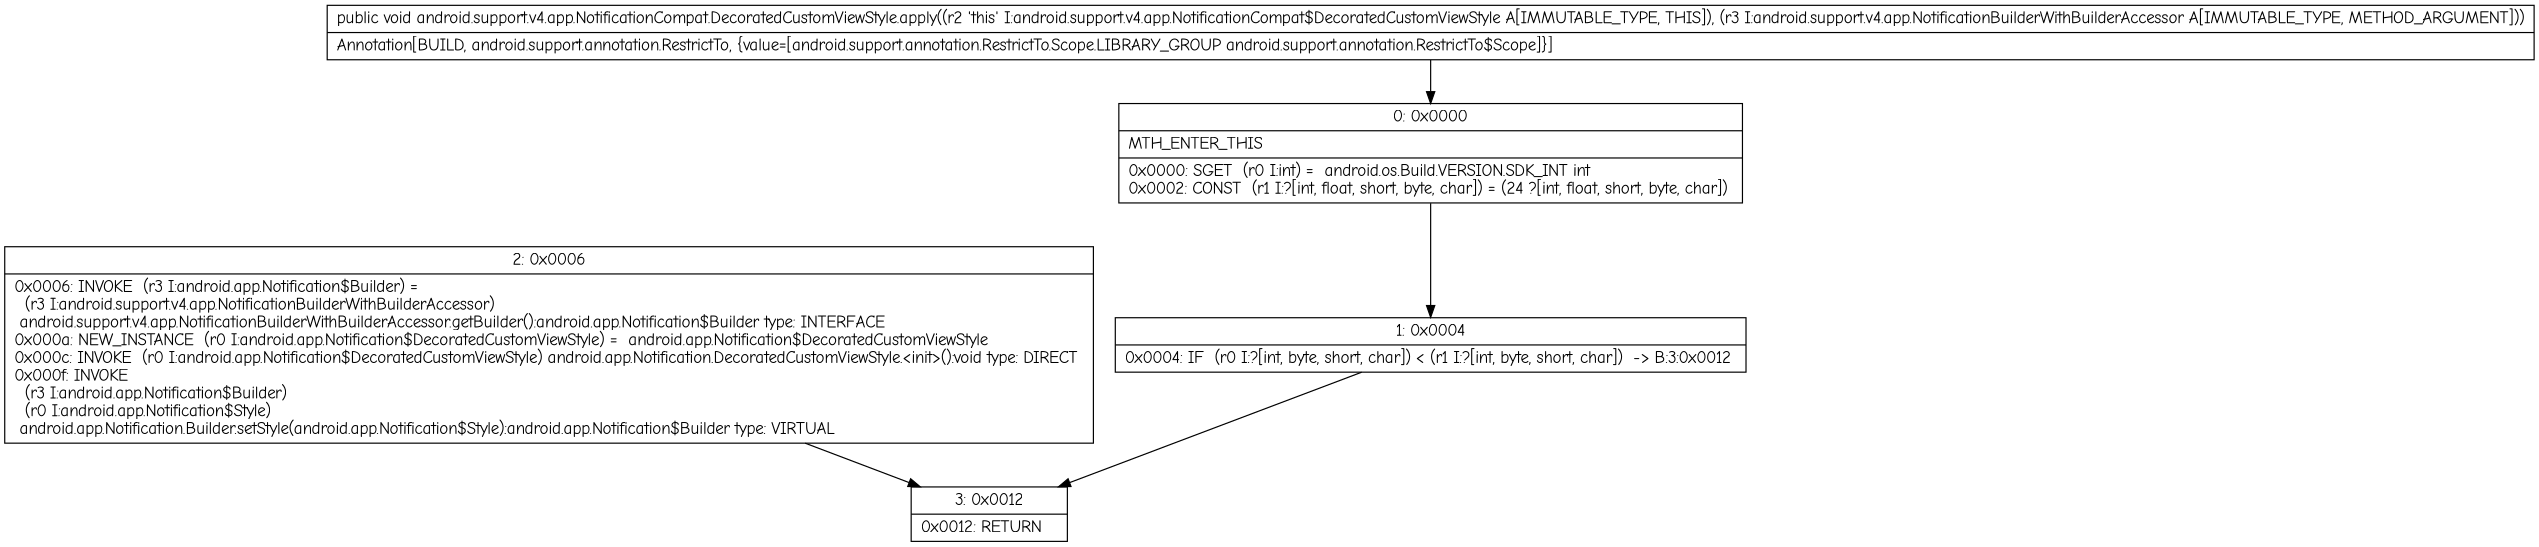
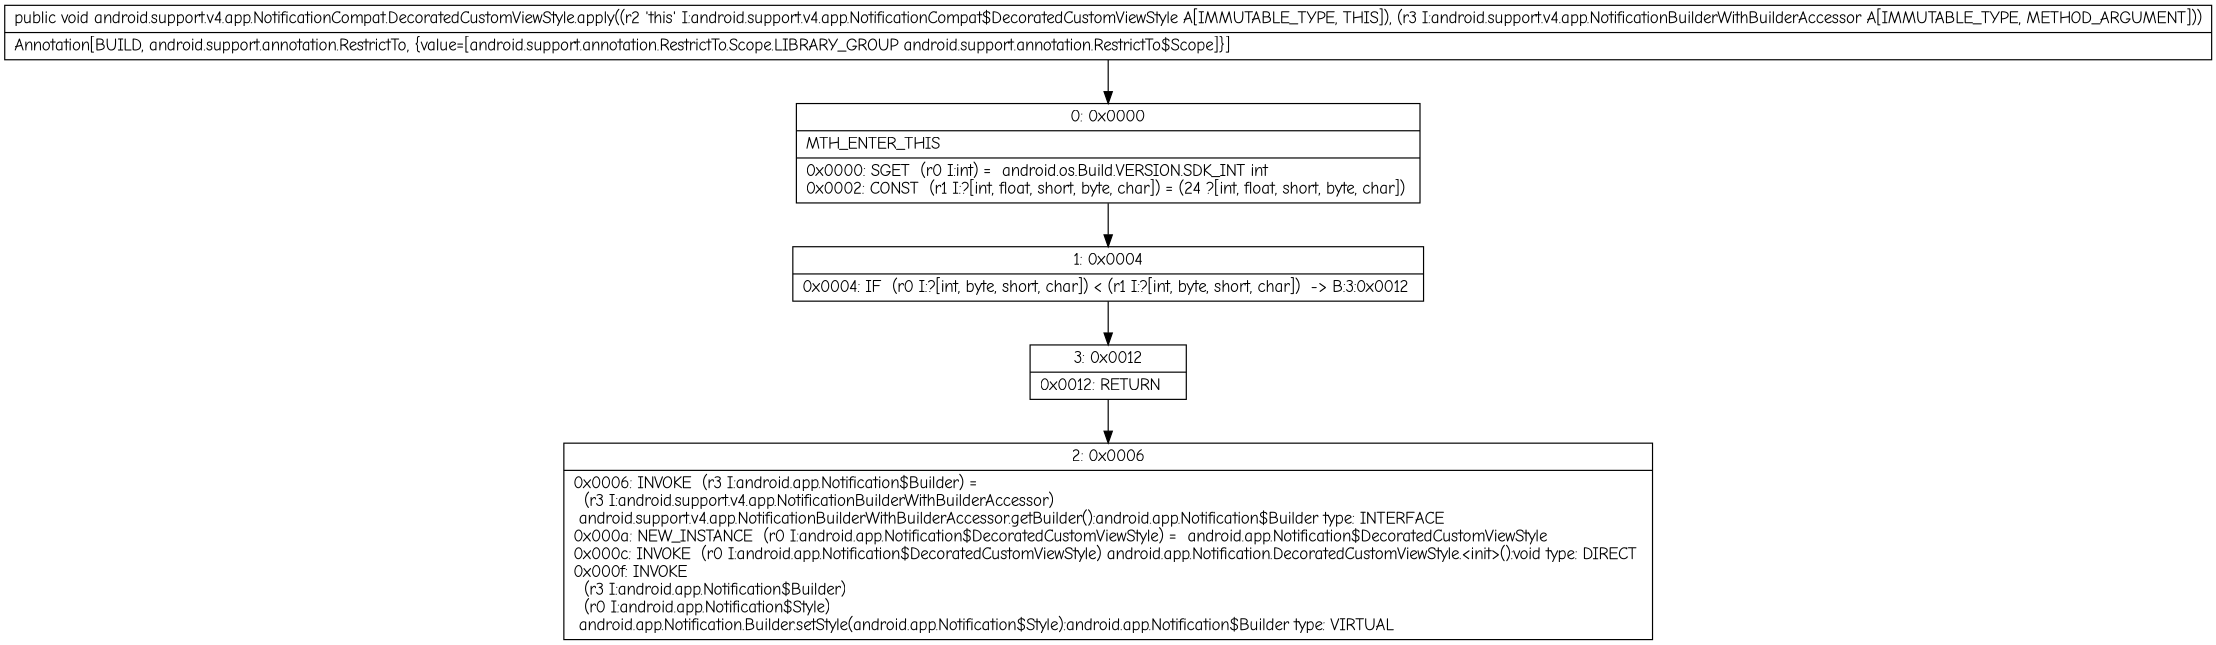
(857, 463) -> (1108, 415)
